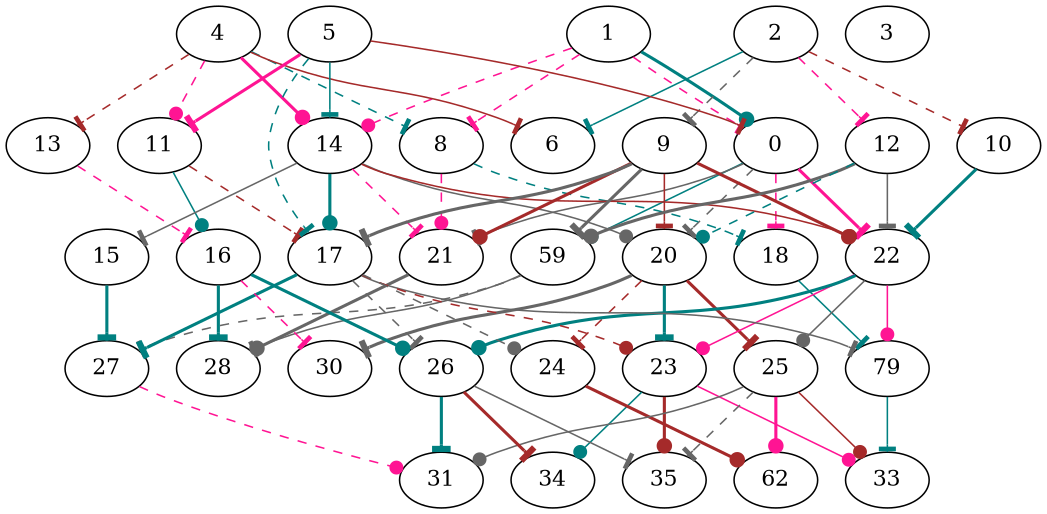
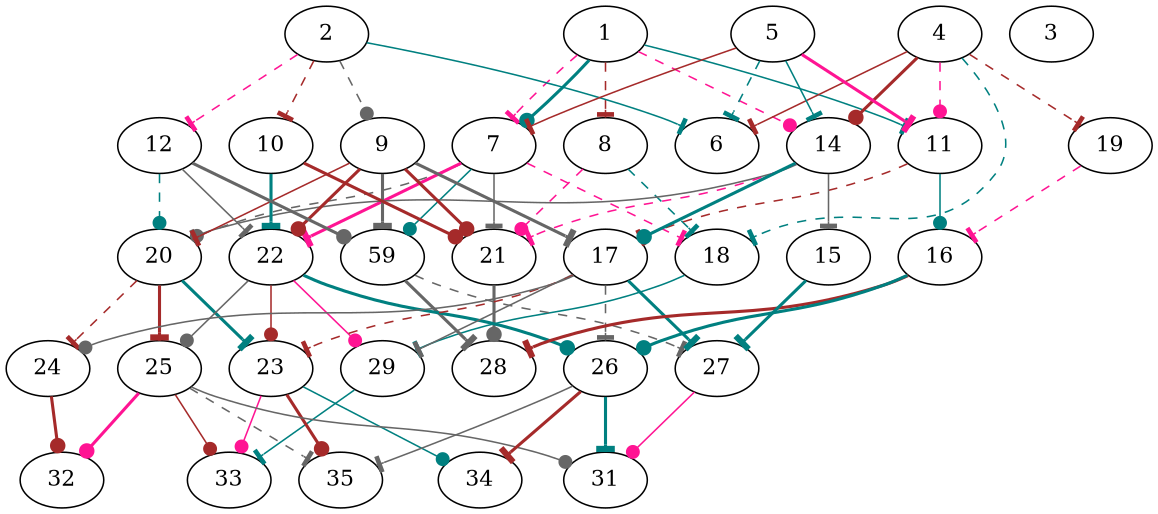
none -> (774, 81)
(269, 85) -> (889, 85)
(723, 87) -> (352, 84)
(528, 88) -> (606, 85)
(341, 95) -> (955, 207)
(269, 142) -> (747, 86)
(48, 146) -> (1110, 146)
(776, 146) -> (494, 146)
(602, 201) -> none
none -> (402, 211)
(218, 302) -> (721, 313)
(782, 310) -> (271, 304)
(491, 312) -> (395, 321)
(443, 314) -> (345, 313)
(329, 324) -> (425, 300)
(330, 369) -> none
(887, 369) -> (383, 369)
(263, 431) -> (666, 420)
(776, 480) -> (62, 480)
